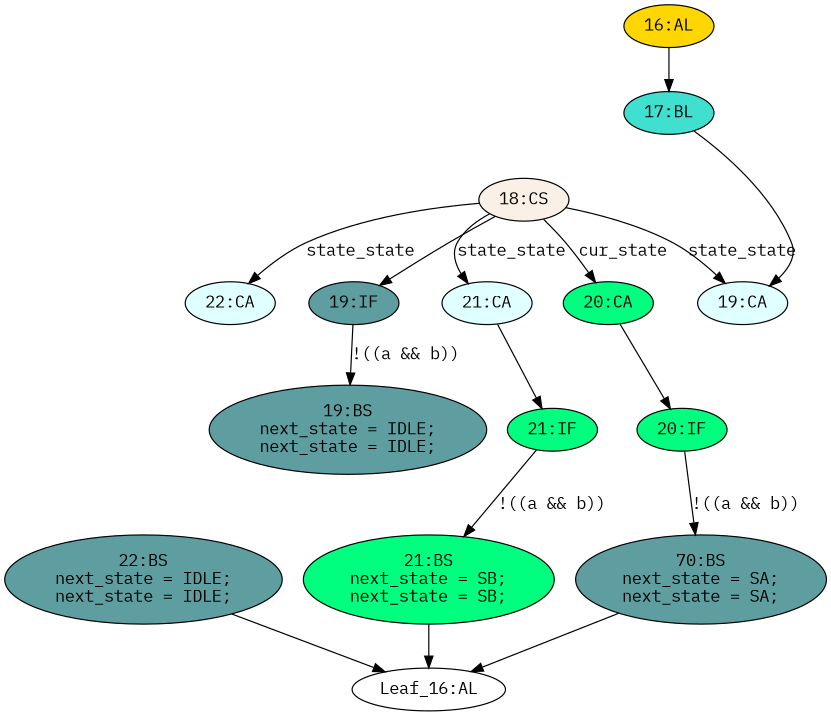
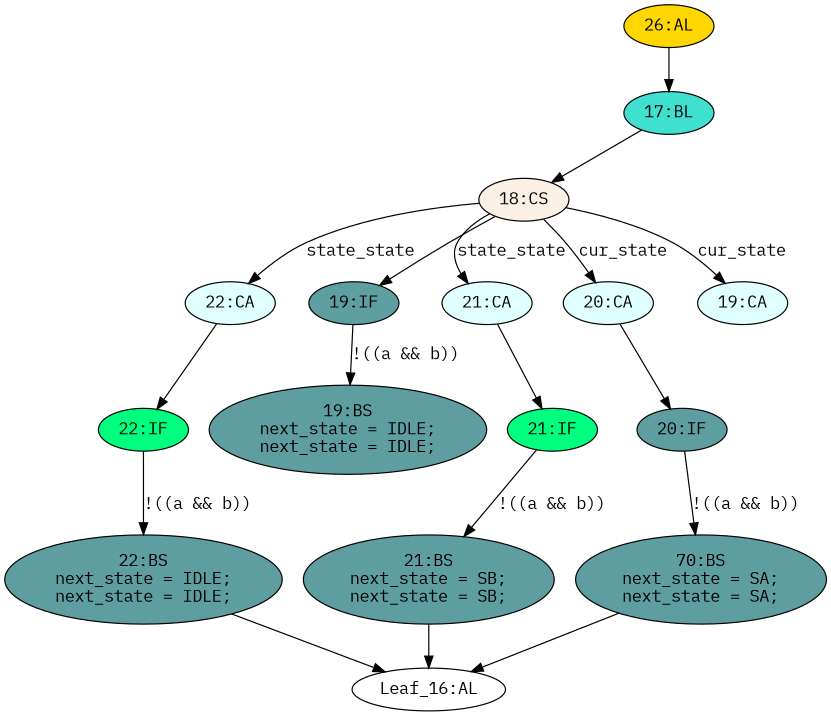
(669, 26) -> (669, 26)
(763, 196) -> (602, 153)
(742, 251) -> (742, 251)
(608, 303) -> (608, 303)
none -> (143, 430)
(682, 430) -> (682, 430)
(429, 580) -> (429, 580)
